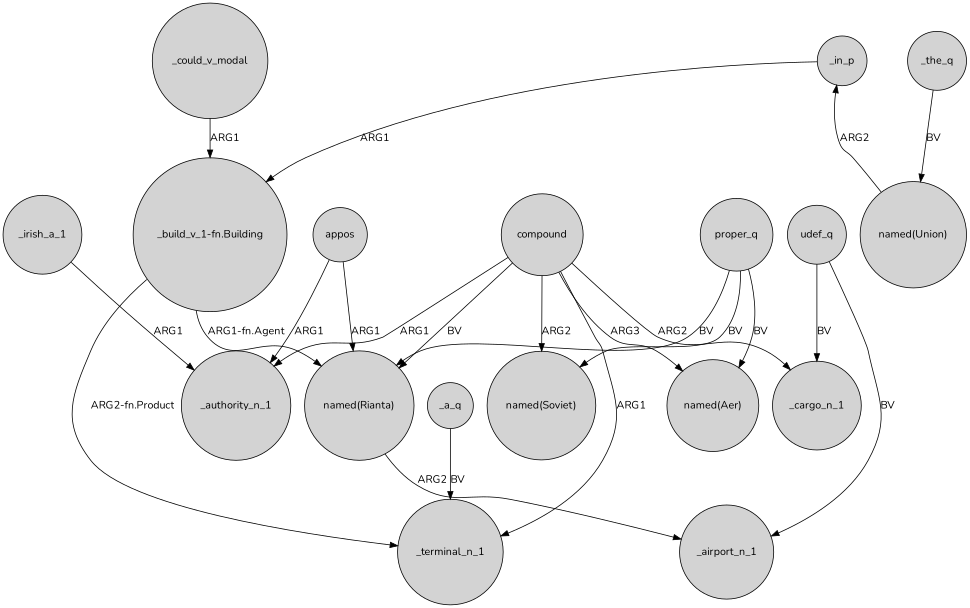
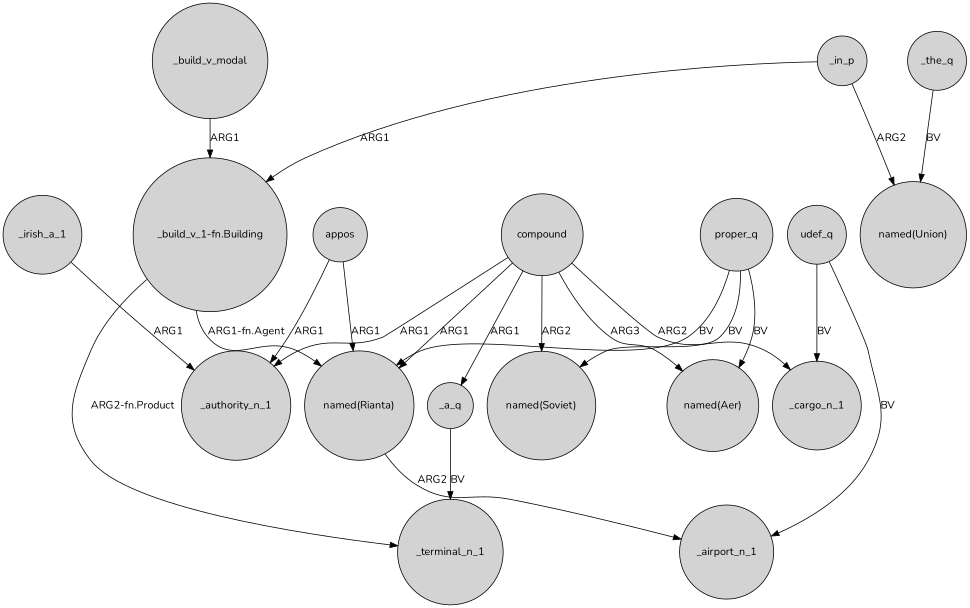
(210, 61) -> (210, 61)
(843, 149) -> (872, 131)
(455, 331) -> (455, 331)
(616, 422) -> (494, 324)
